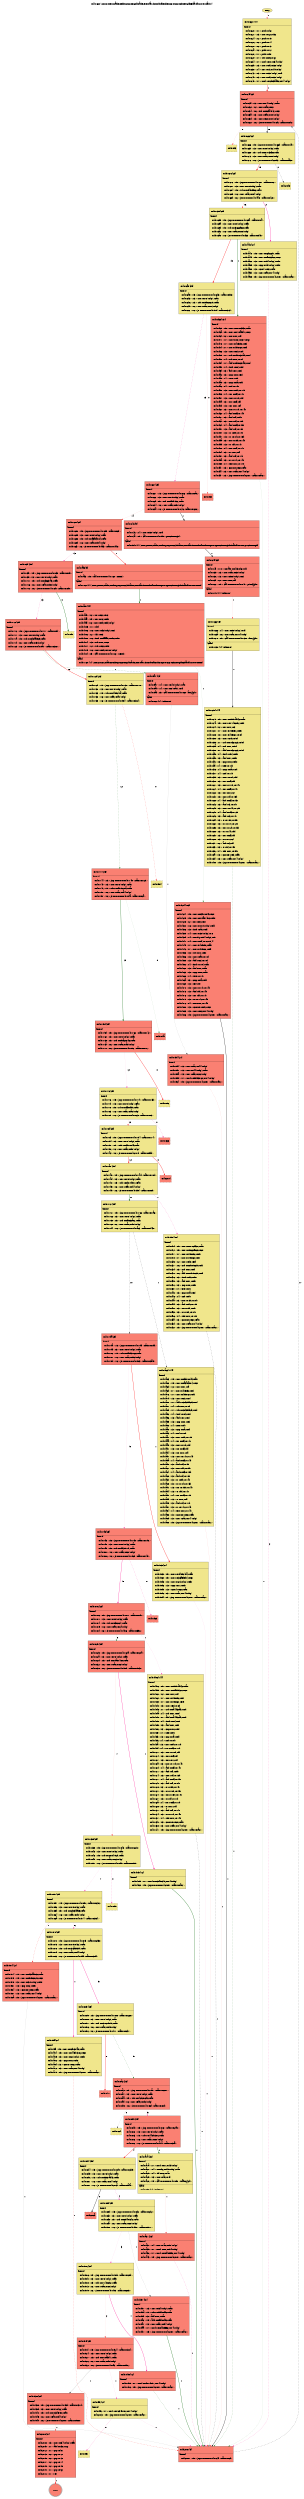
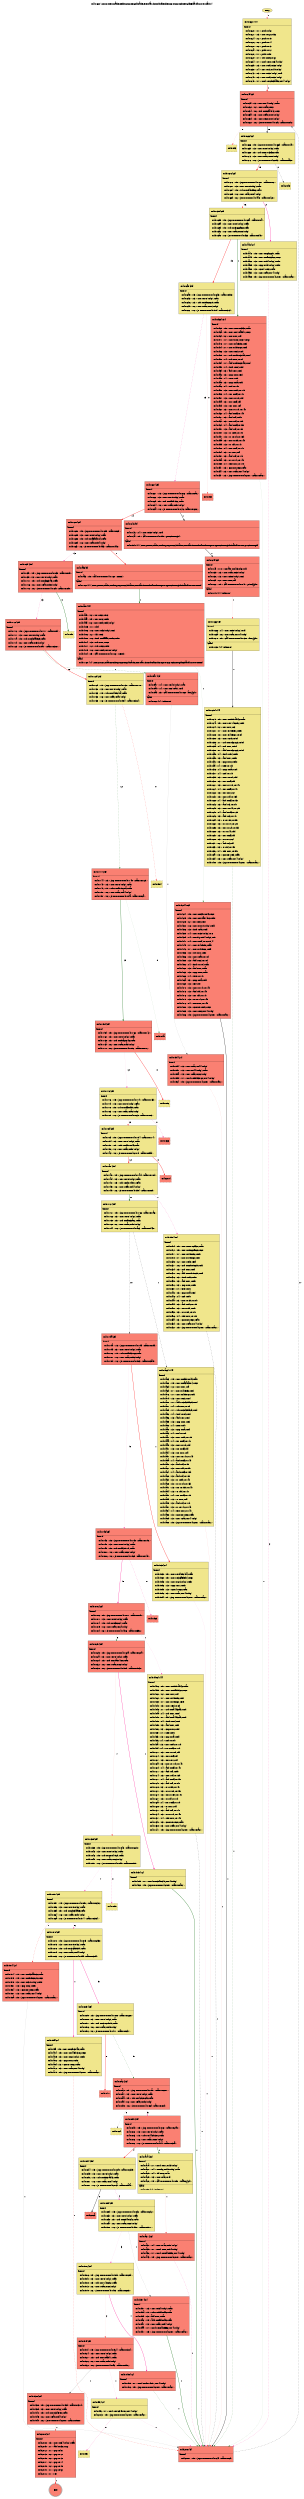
(134, 514) -> (134, 514)
(56, 2490) -> (56, 2490)
